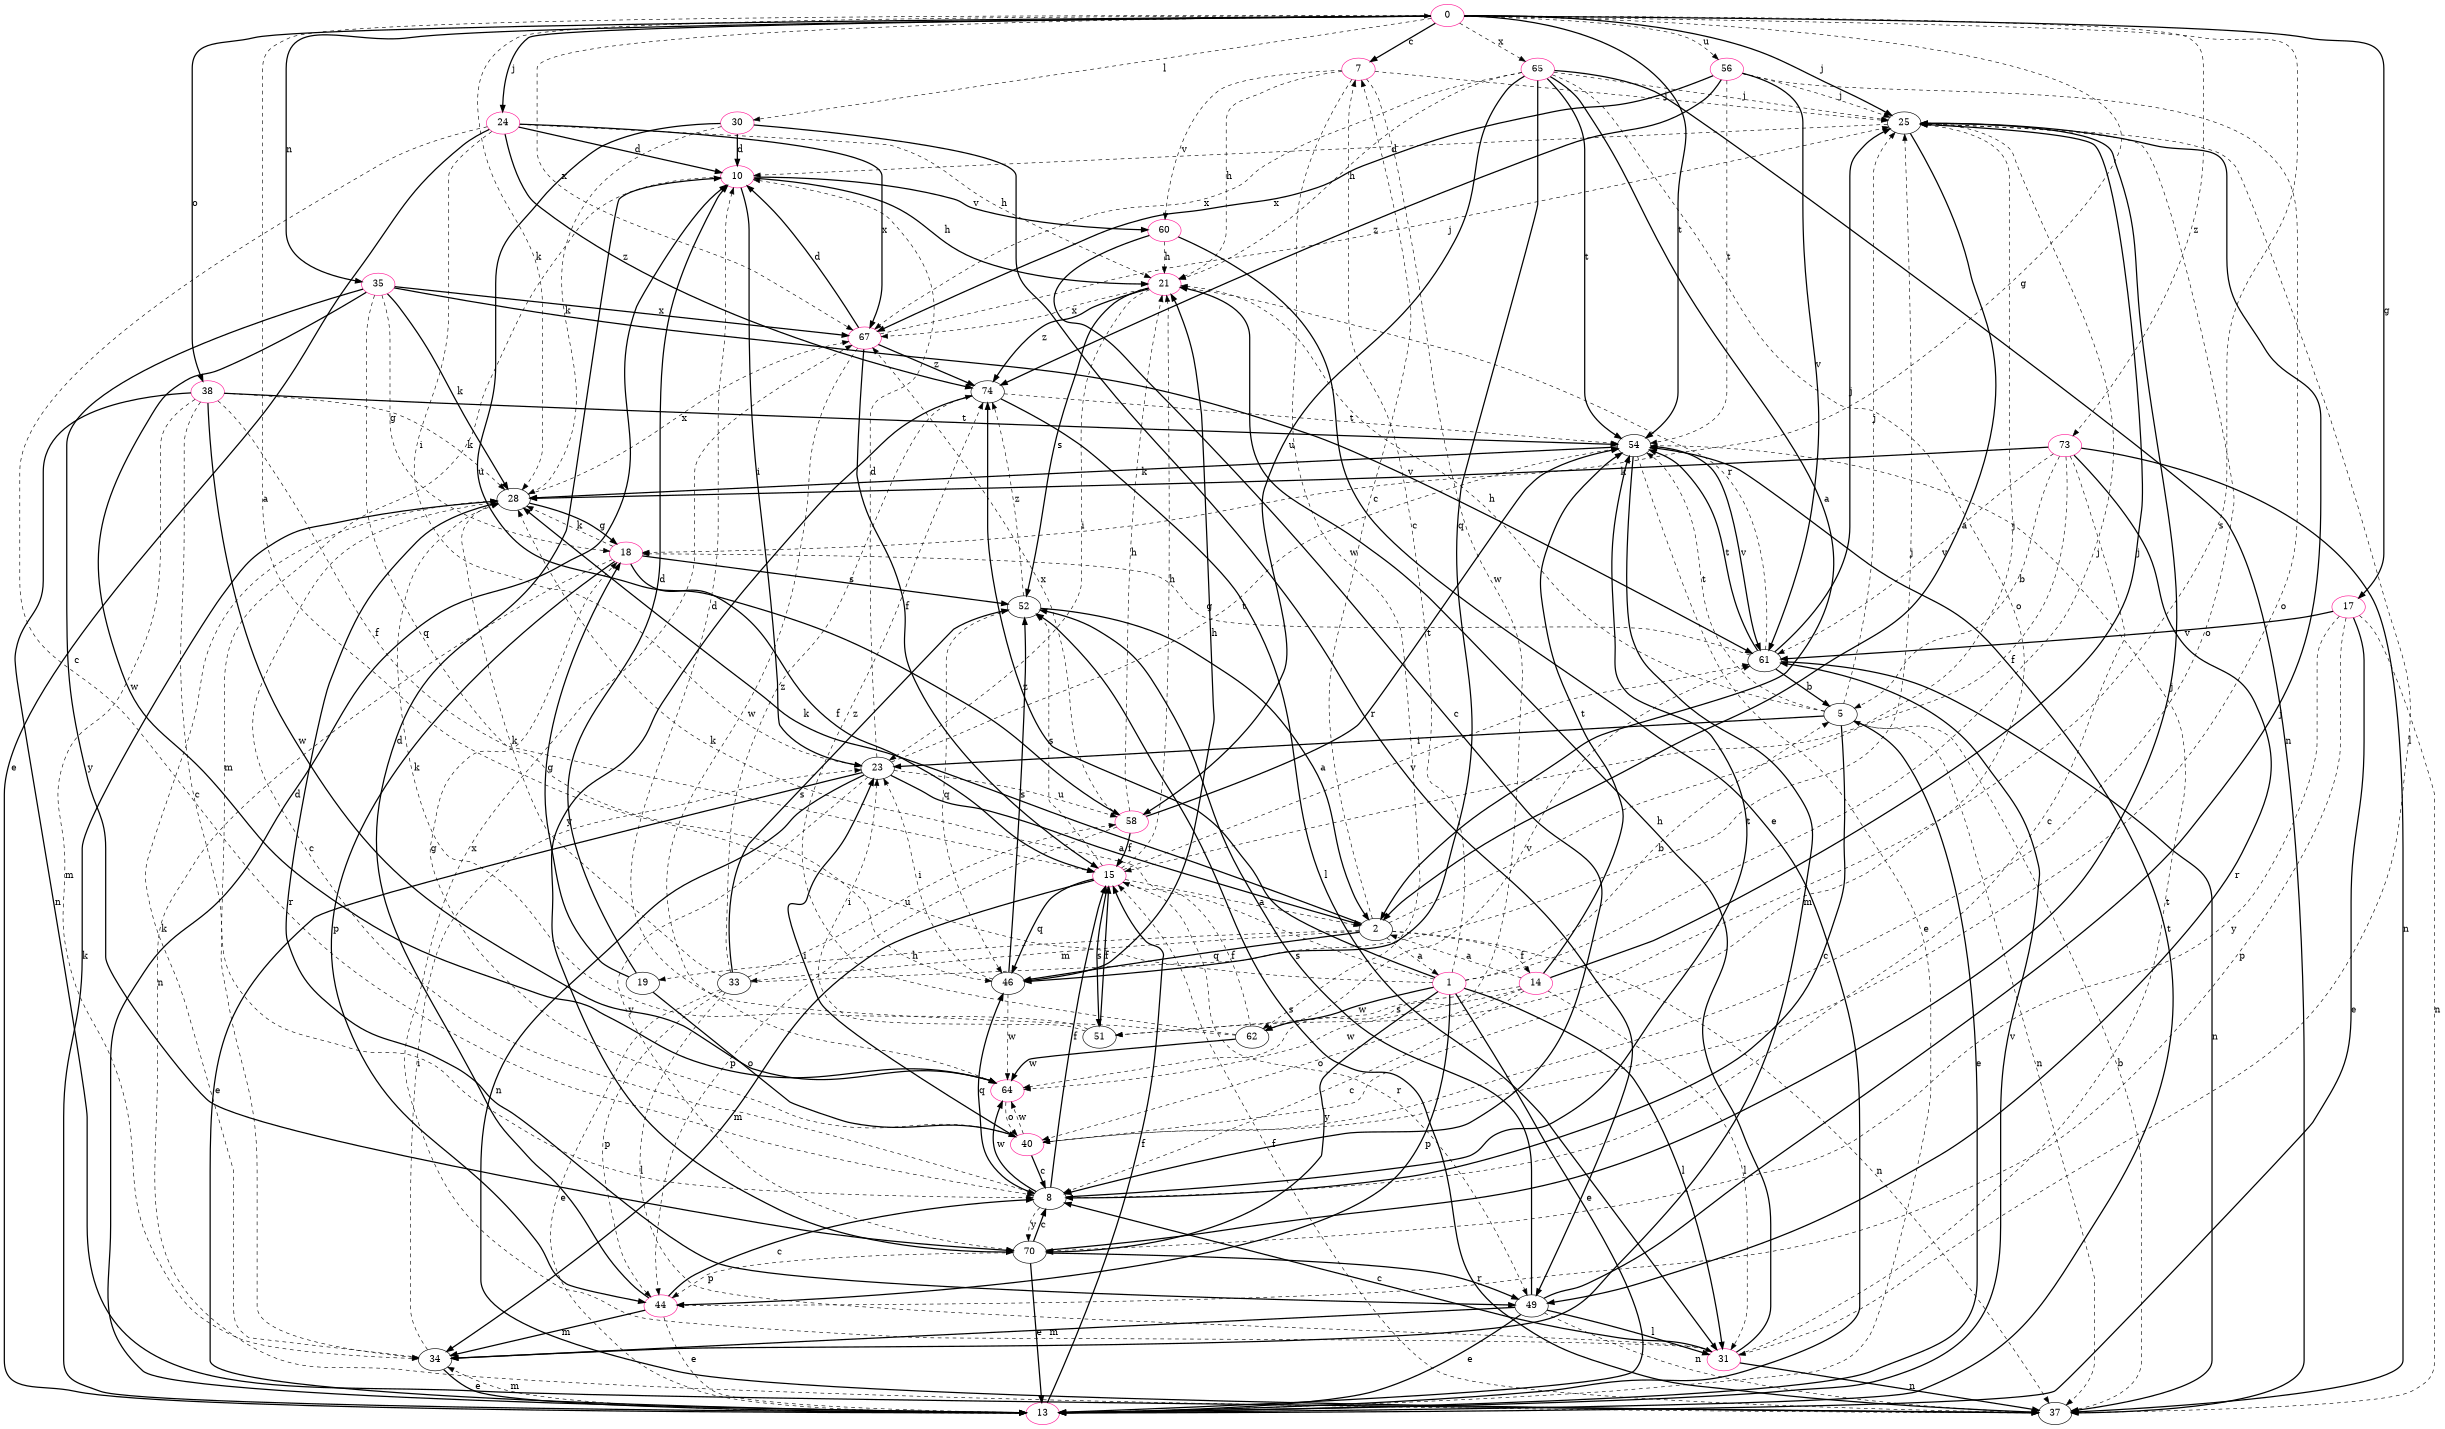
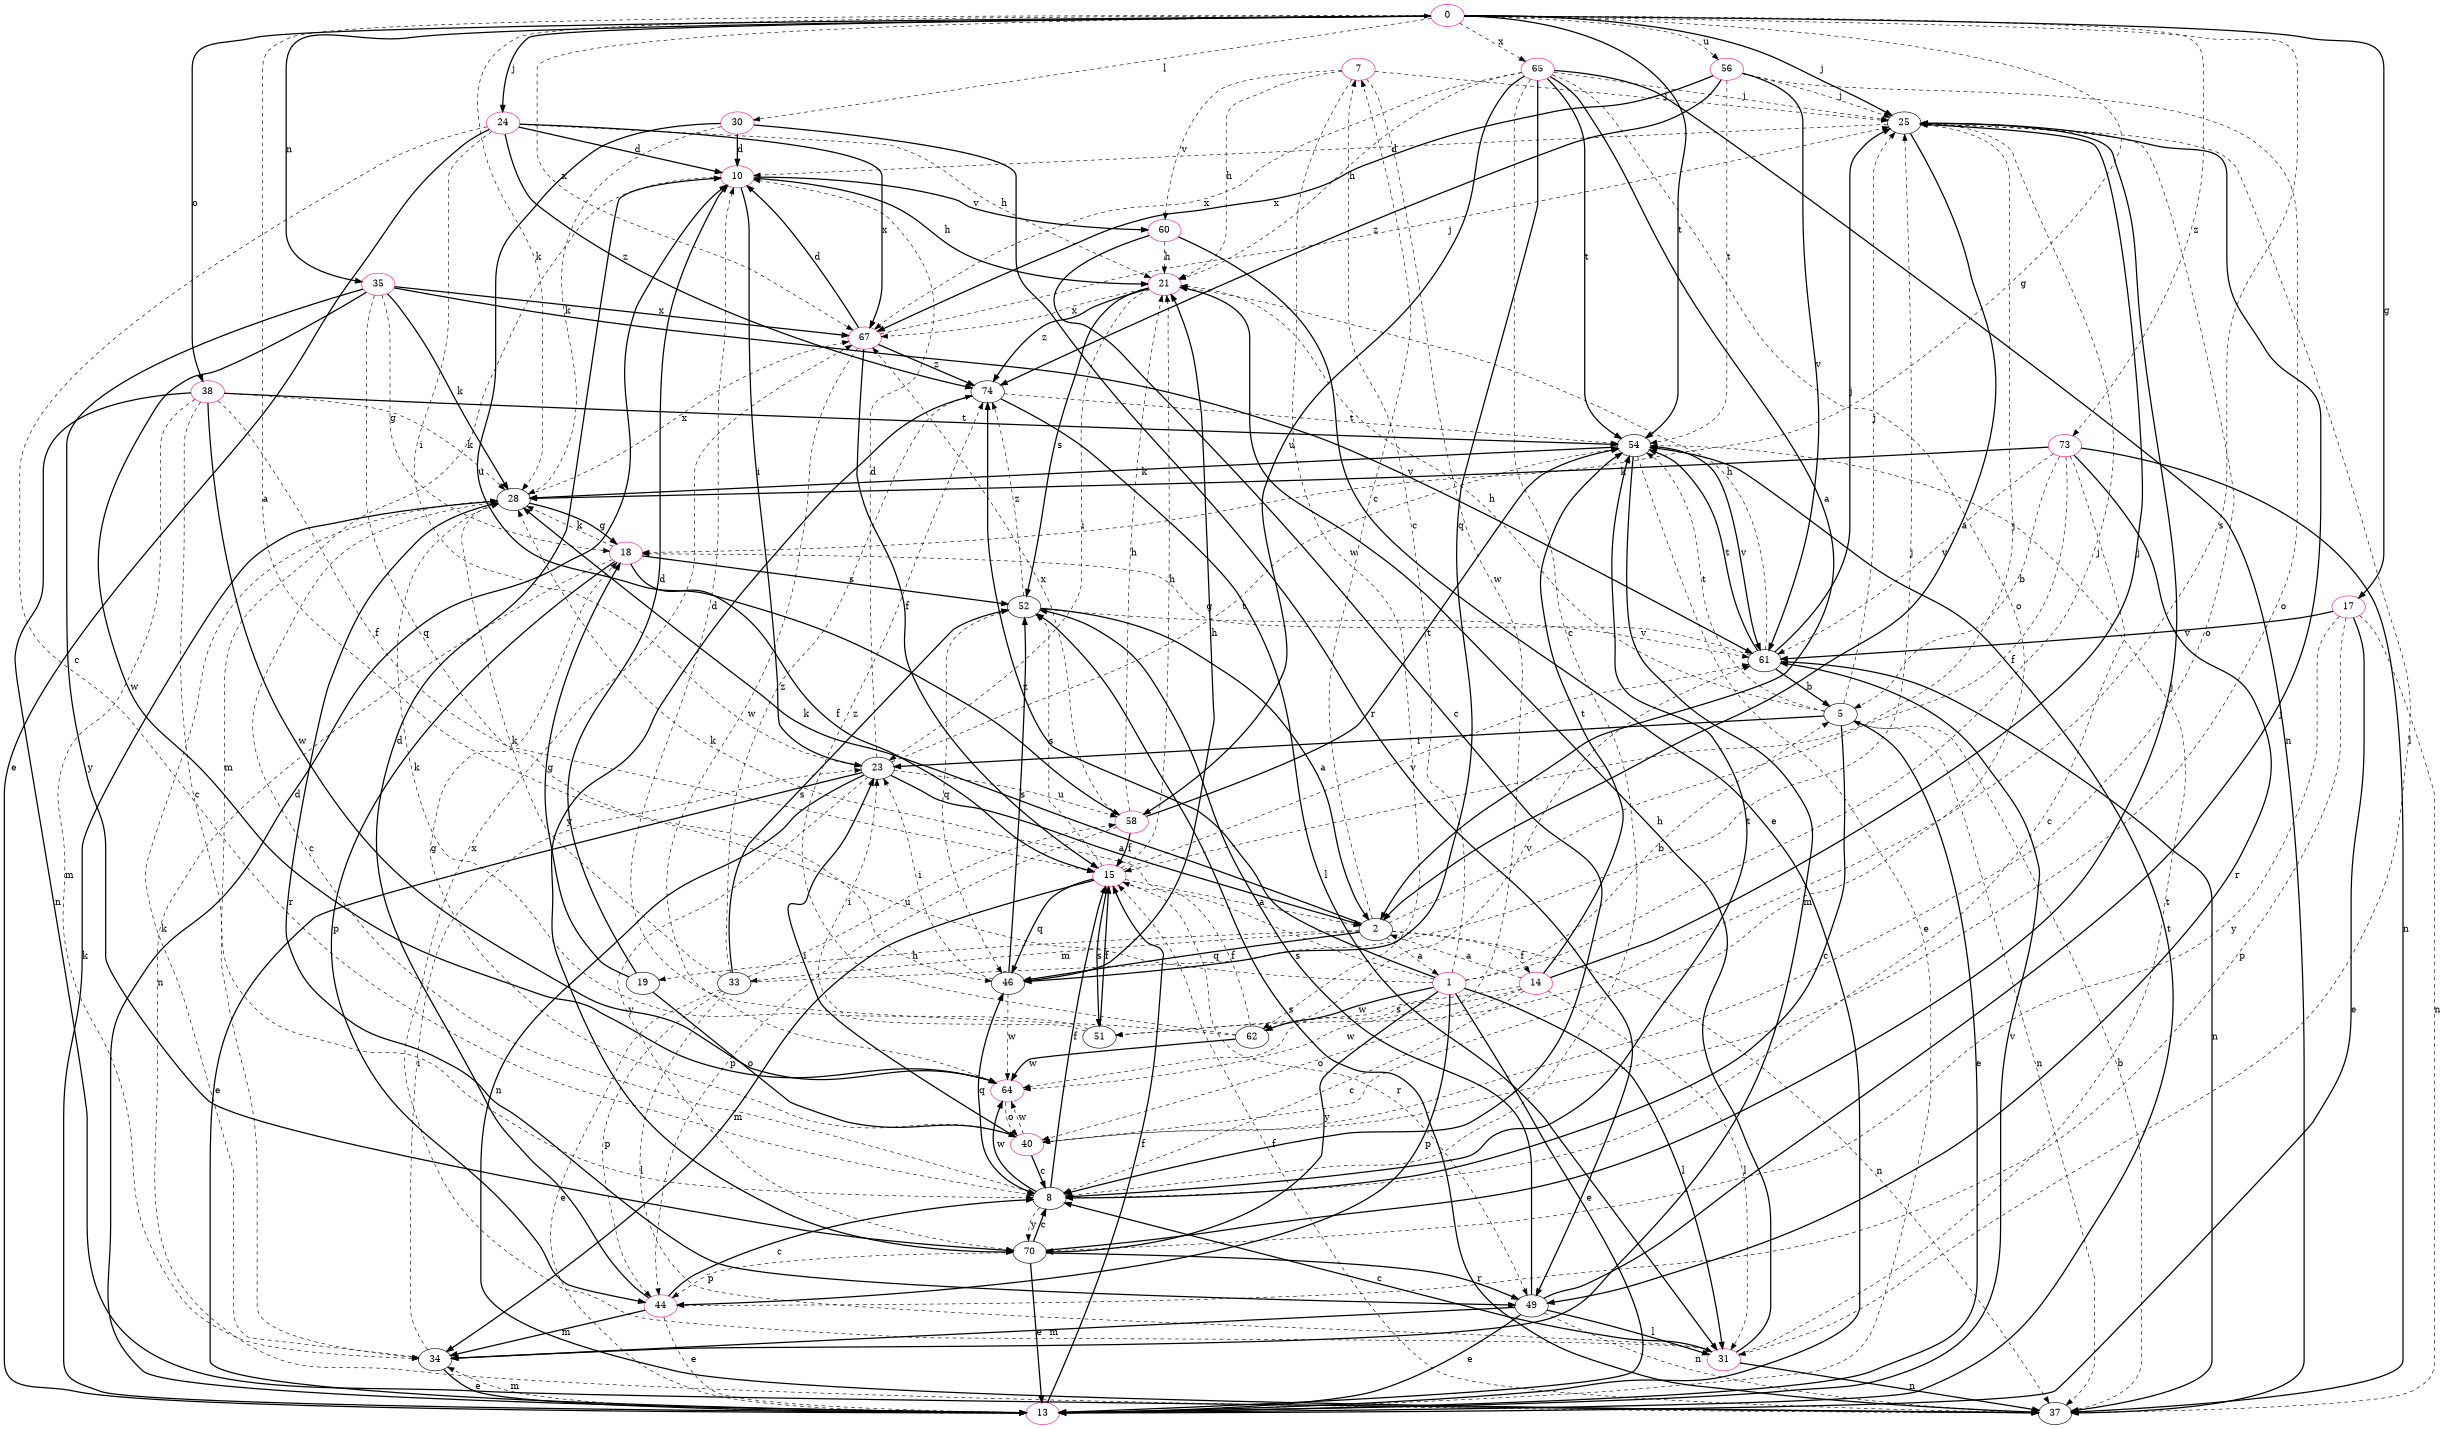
(1406, 41) -> none
(1730, 473) -> (1730, 473)
none -> (1375, 620)
none -> (1633, 830)
